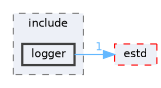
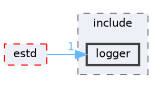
(90, 55) -> (61, 55)
